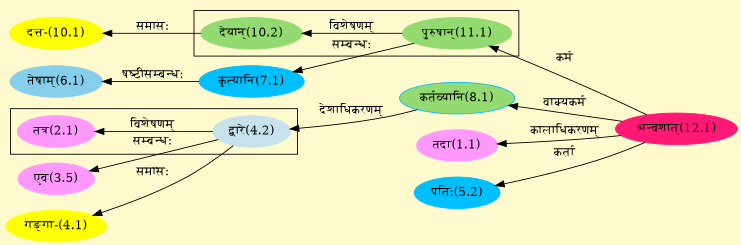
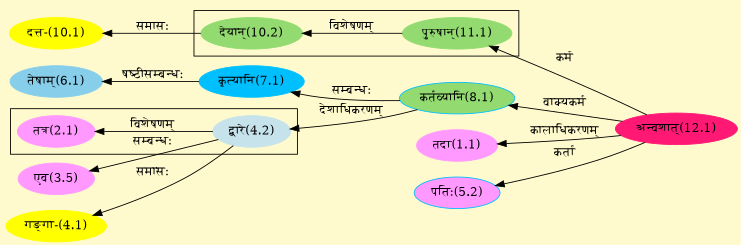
(336, 62) -> (350, 100)
(457, 193) -> (457, 193)
